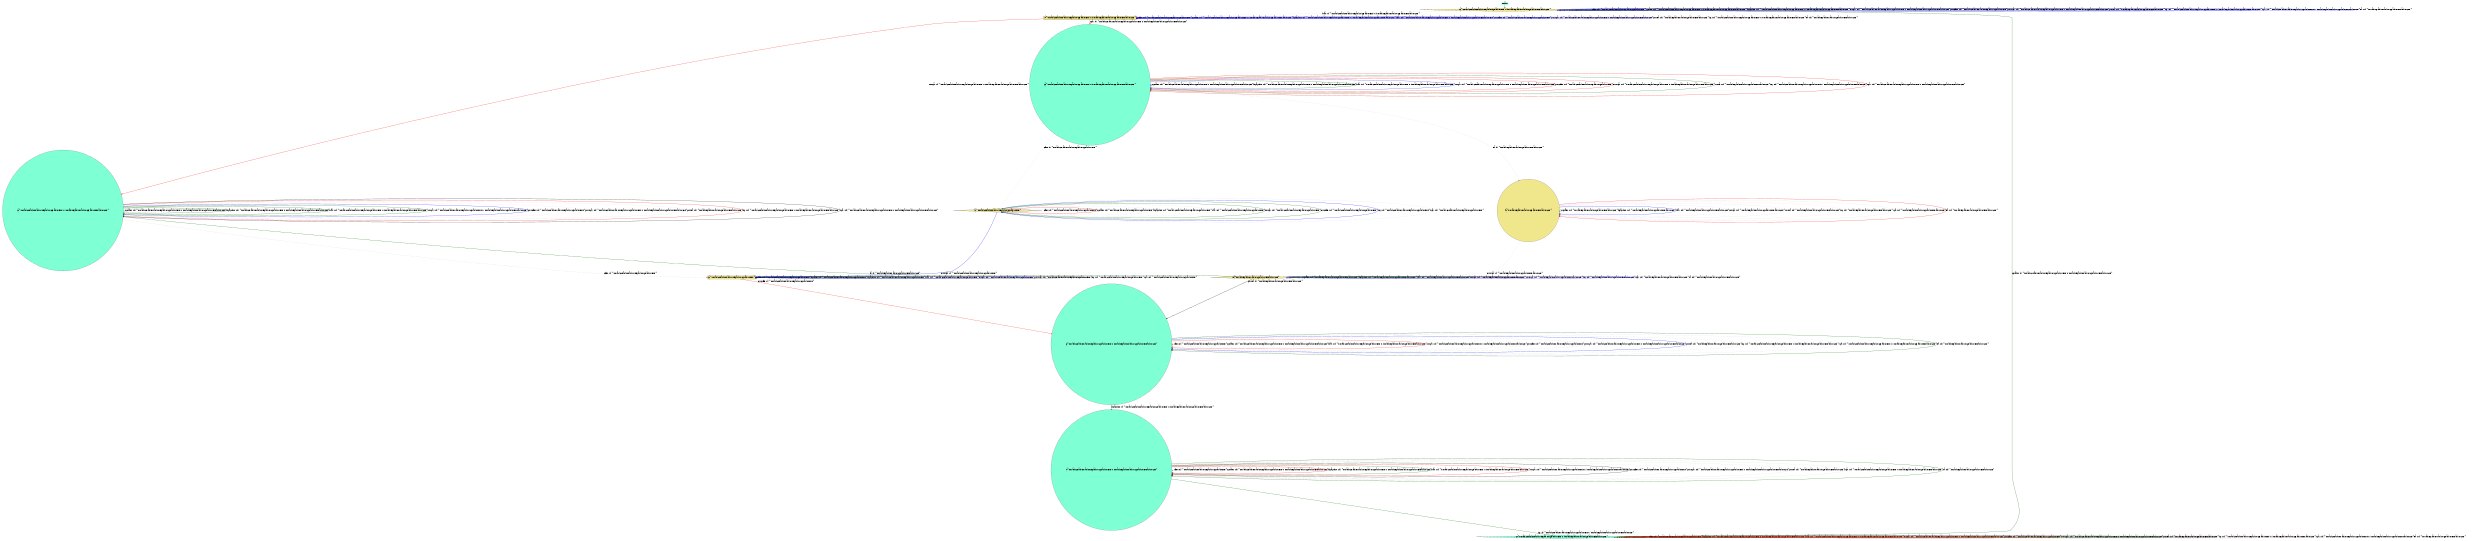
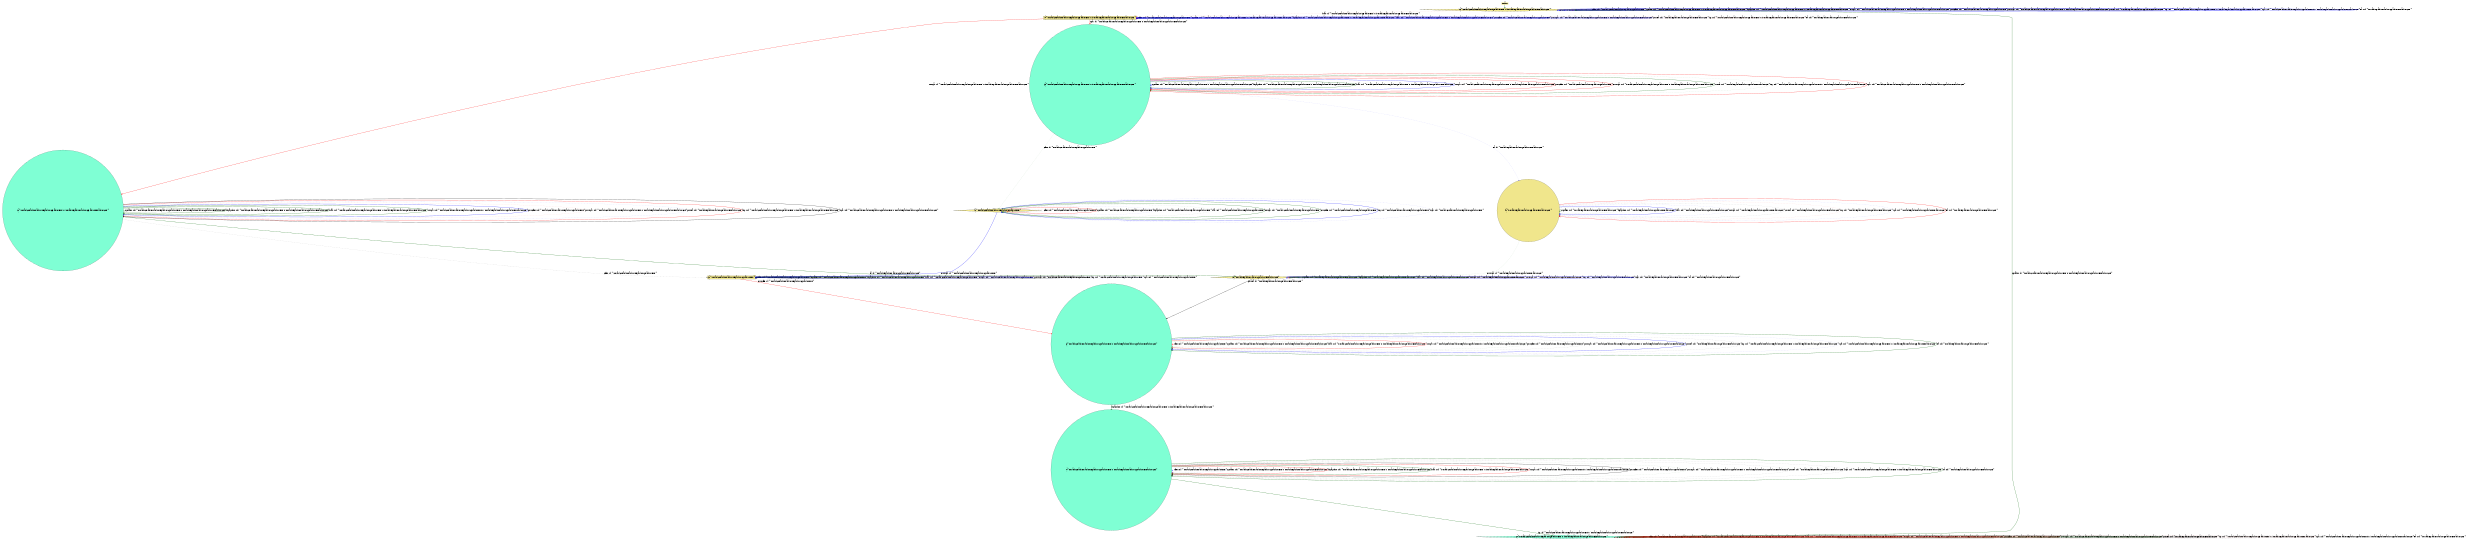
(1505, 4) -> (1505, 4)
